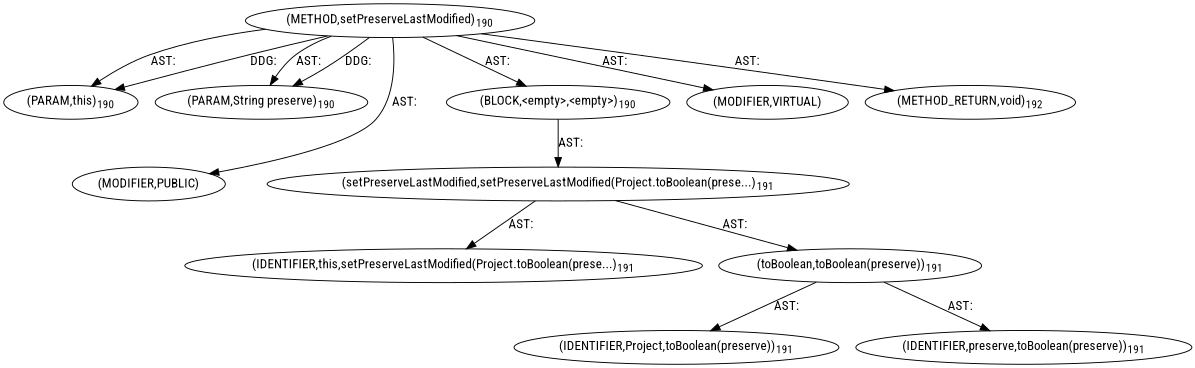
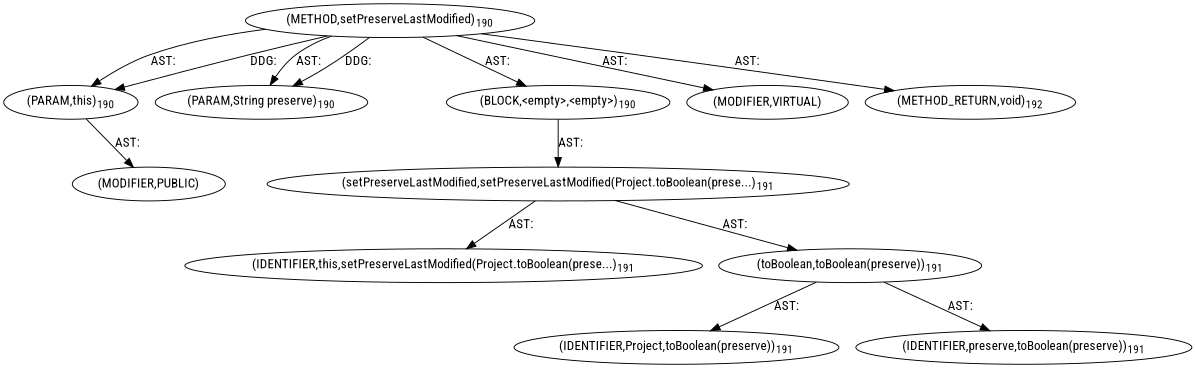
(341, 140) -> (106, 140)
